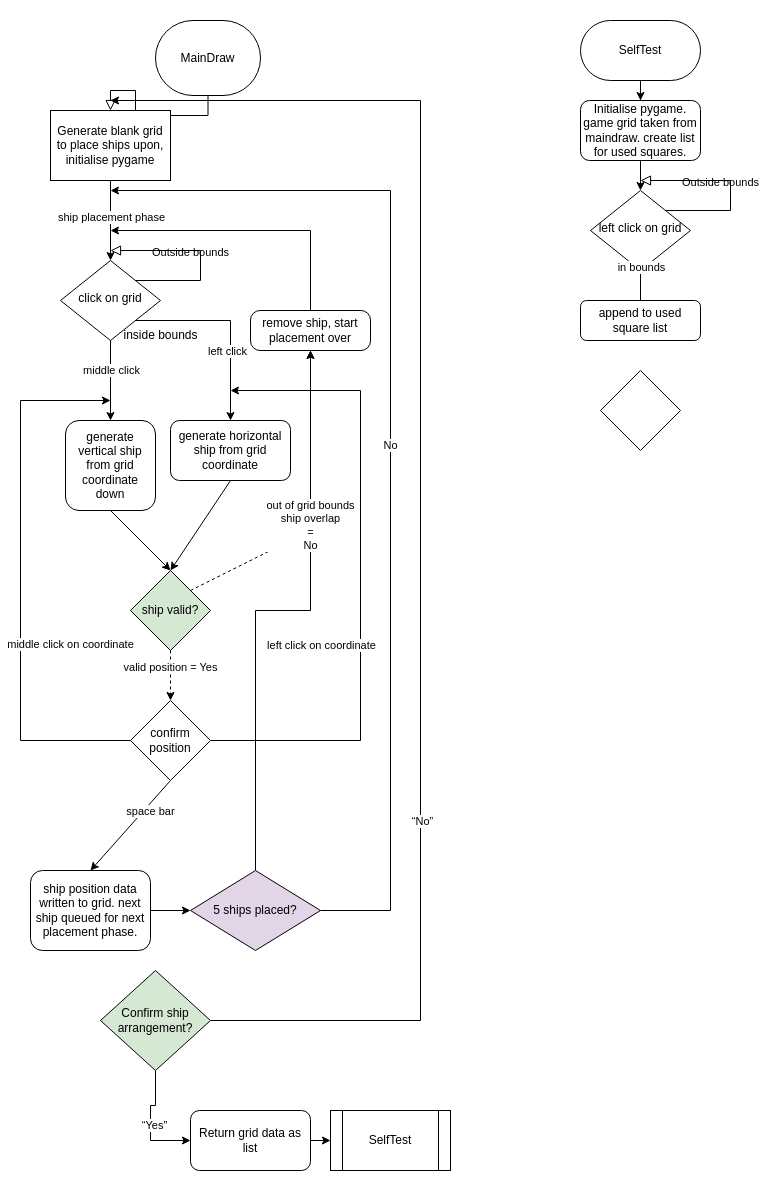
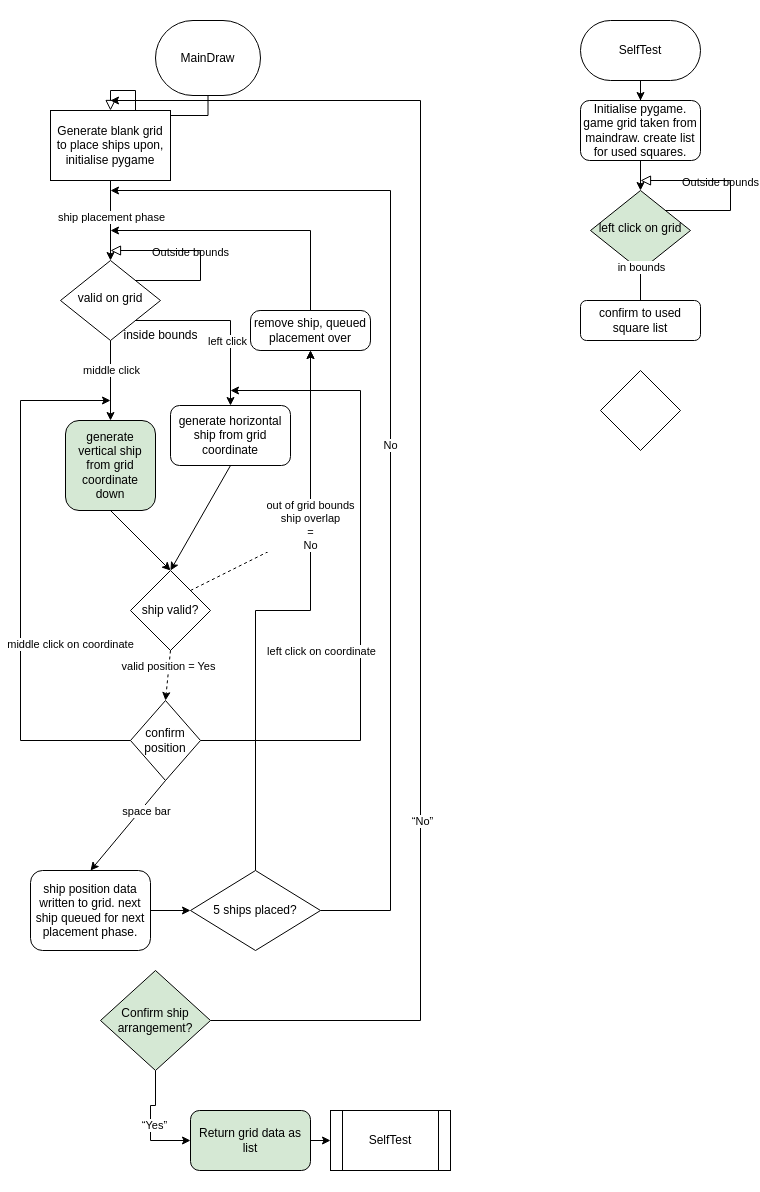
(641, 231) -> (641, 231)
(111, 299) -> (111, 299)
(641, 321) -> (641, 321)
(311, 331) -> (311, 331)
(231, 451) -> (231, 436)
(111, 466) -> (111, 466)
(171, 611) -> (171, 611)
(171, 741) -> (166, 741)
(256, 911) -> (256, 911)
(251, 1141) -> (251, 1141)
